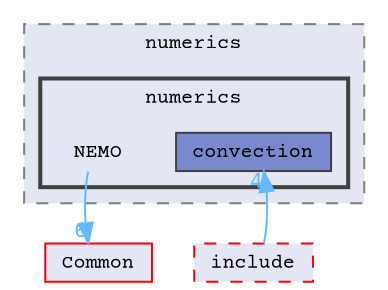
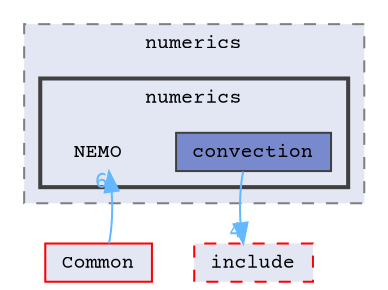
(85, 197) -> (112, 218)
(267, 218) -> (240, 197)
